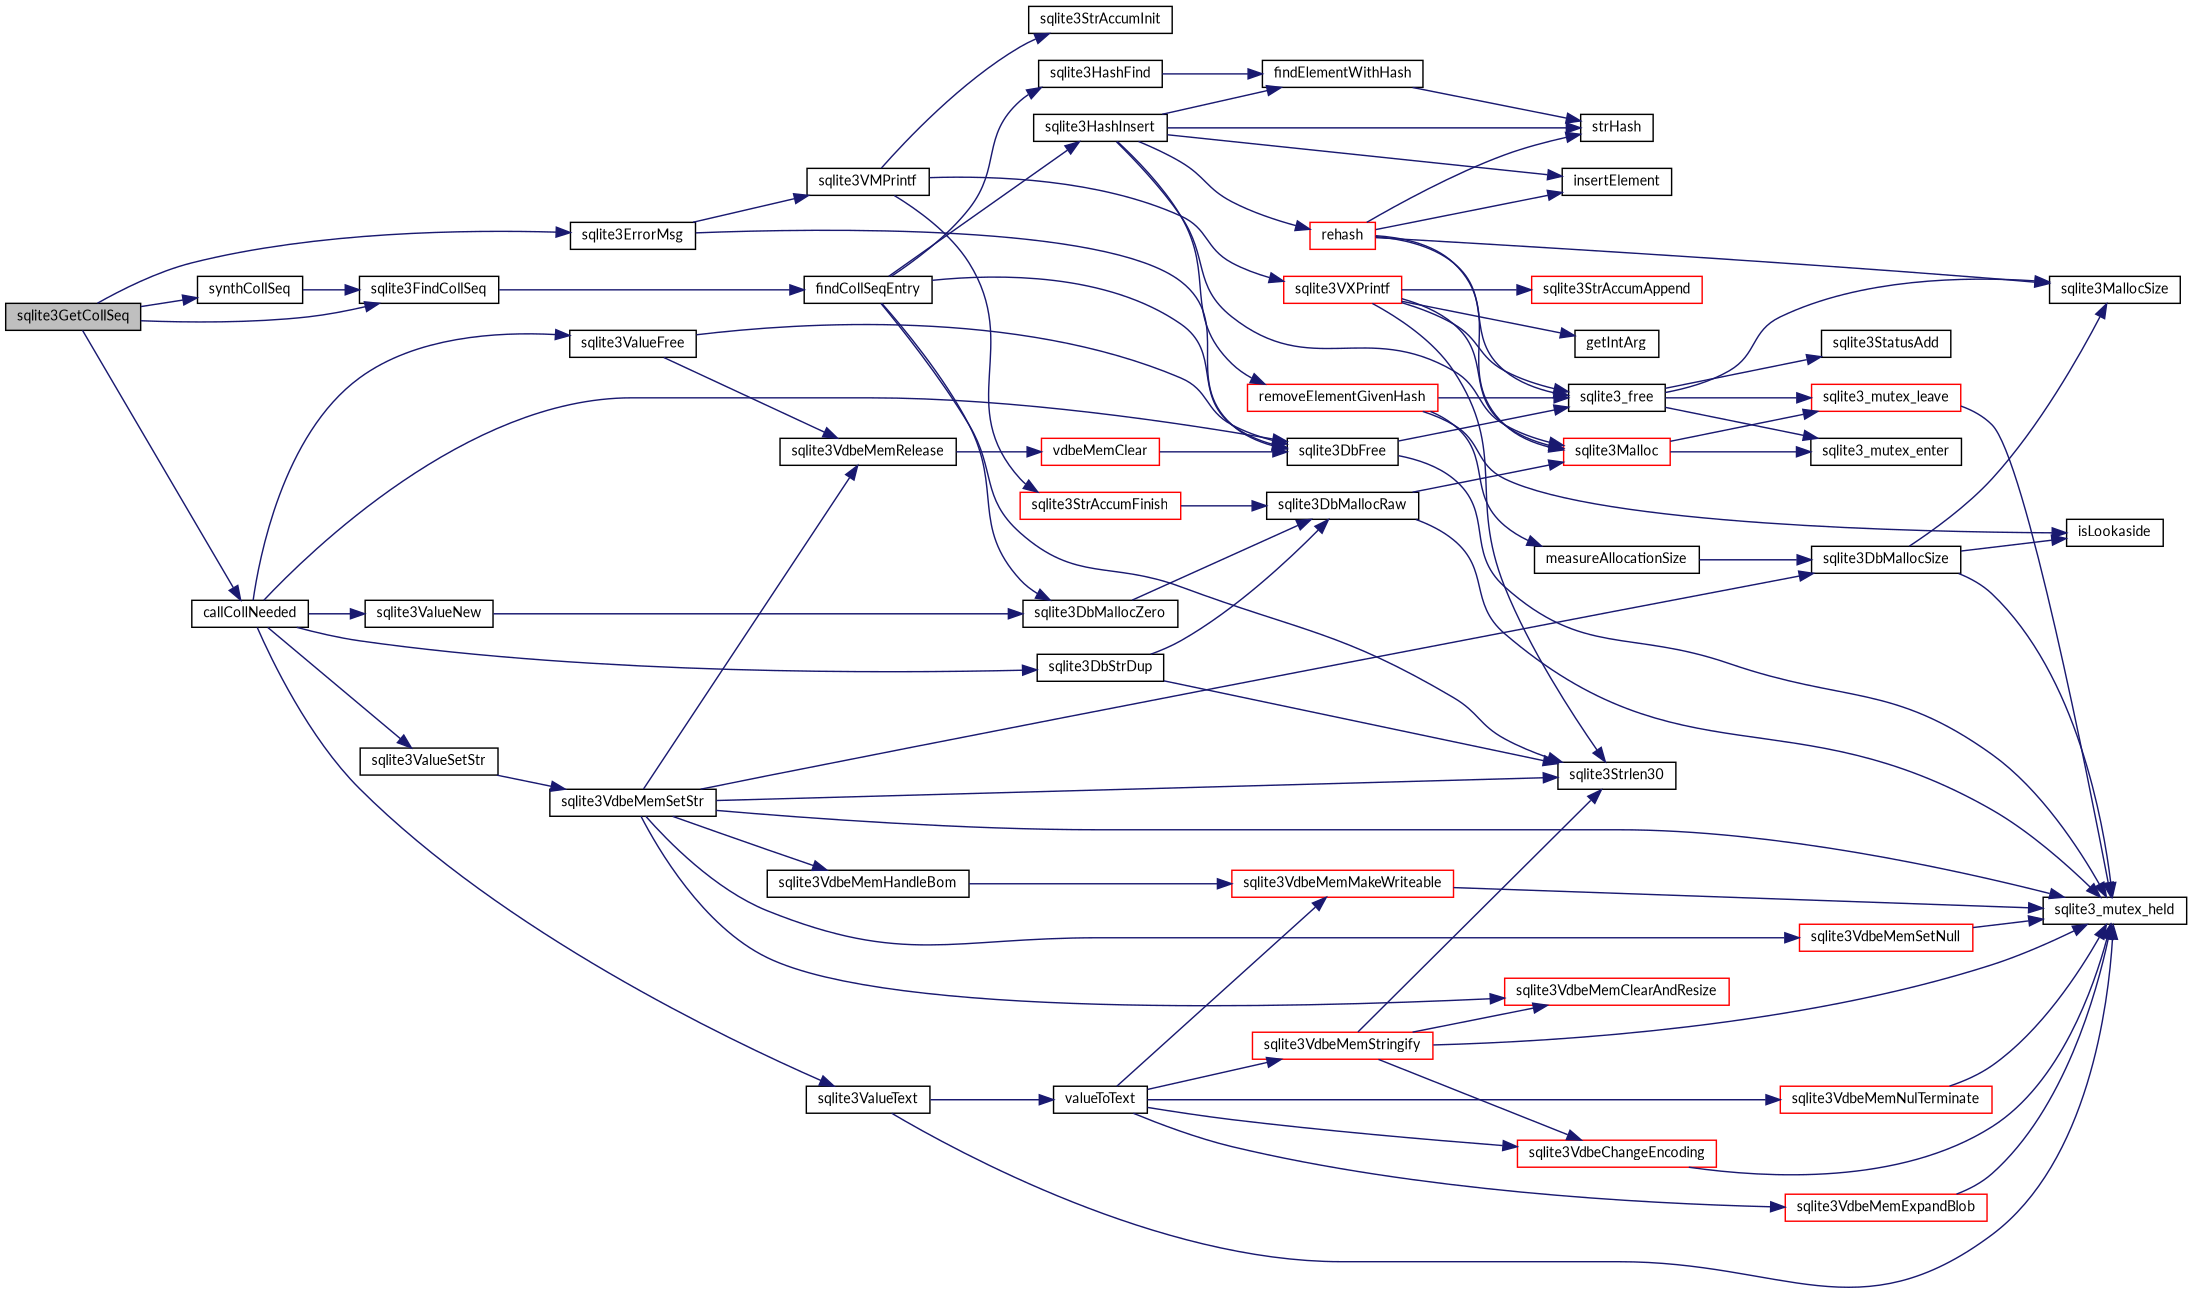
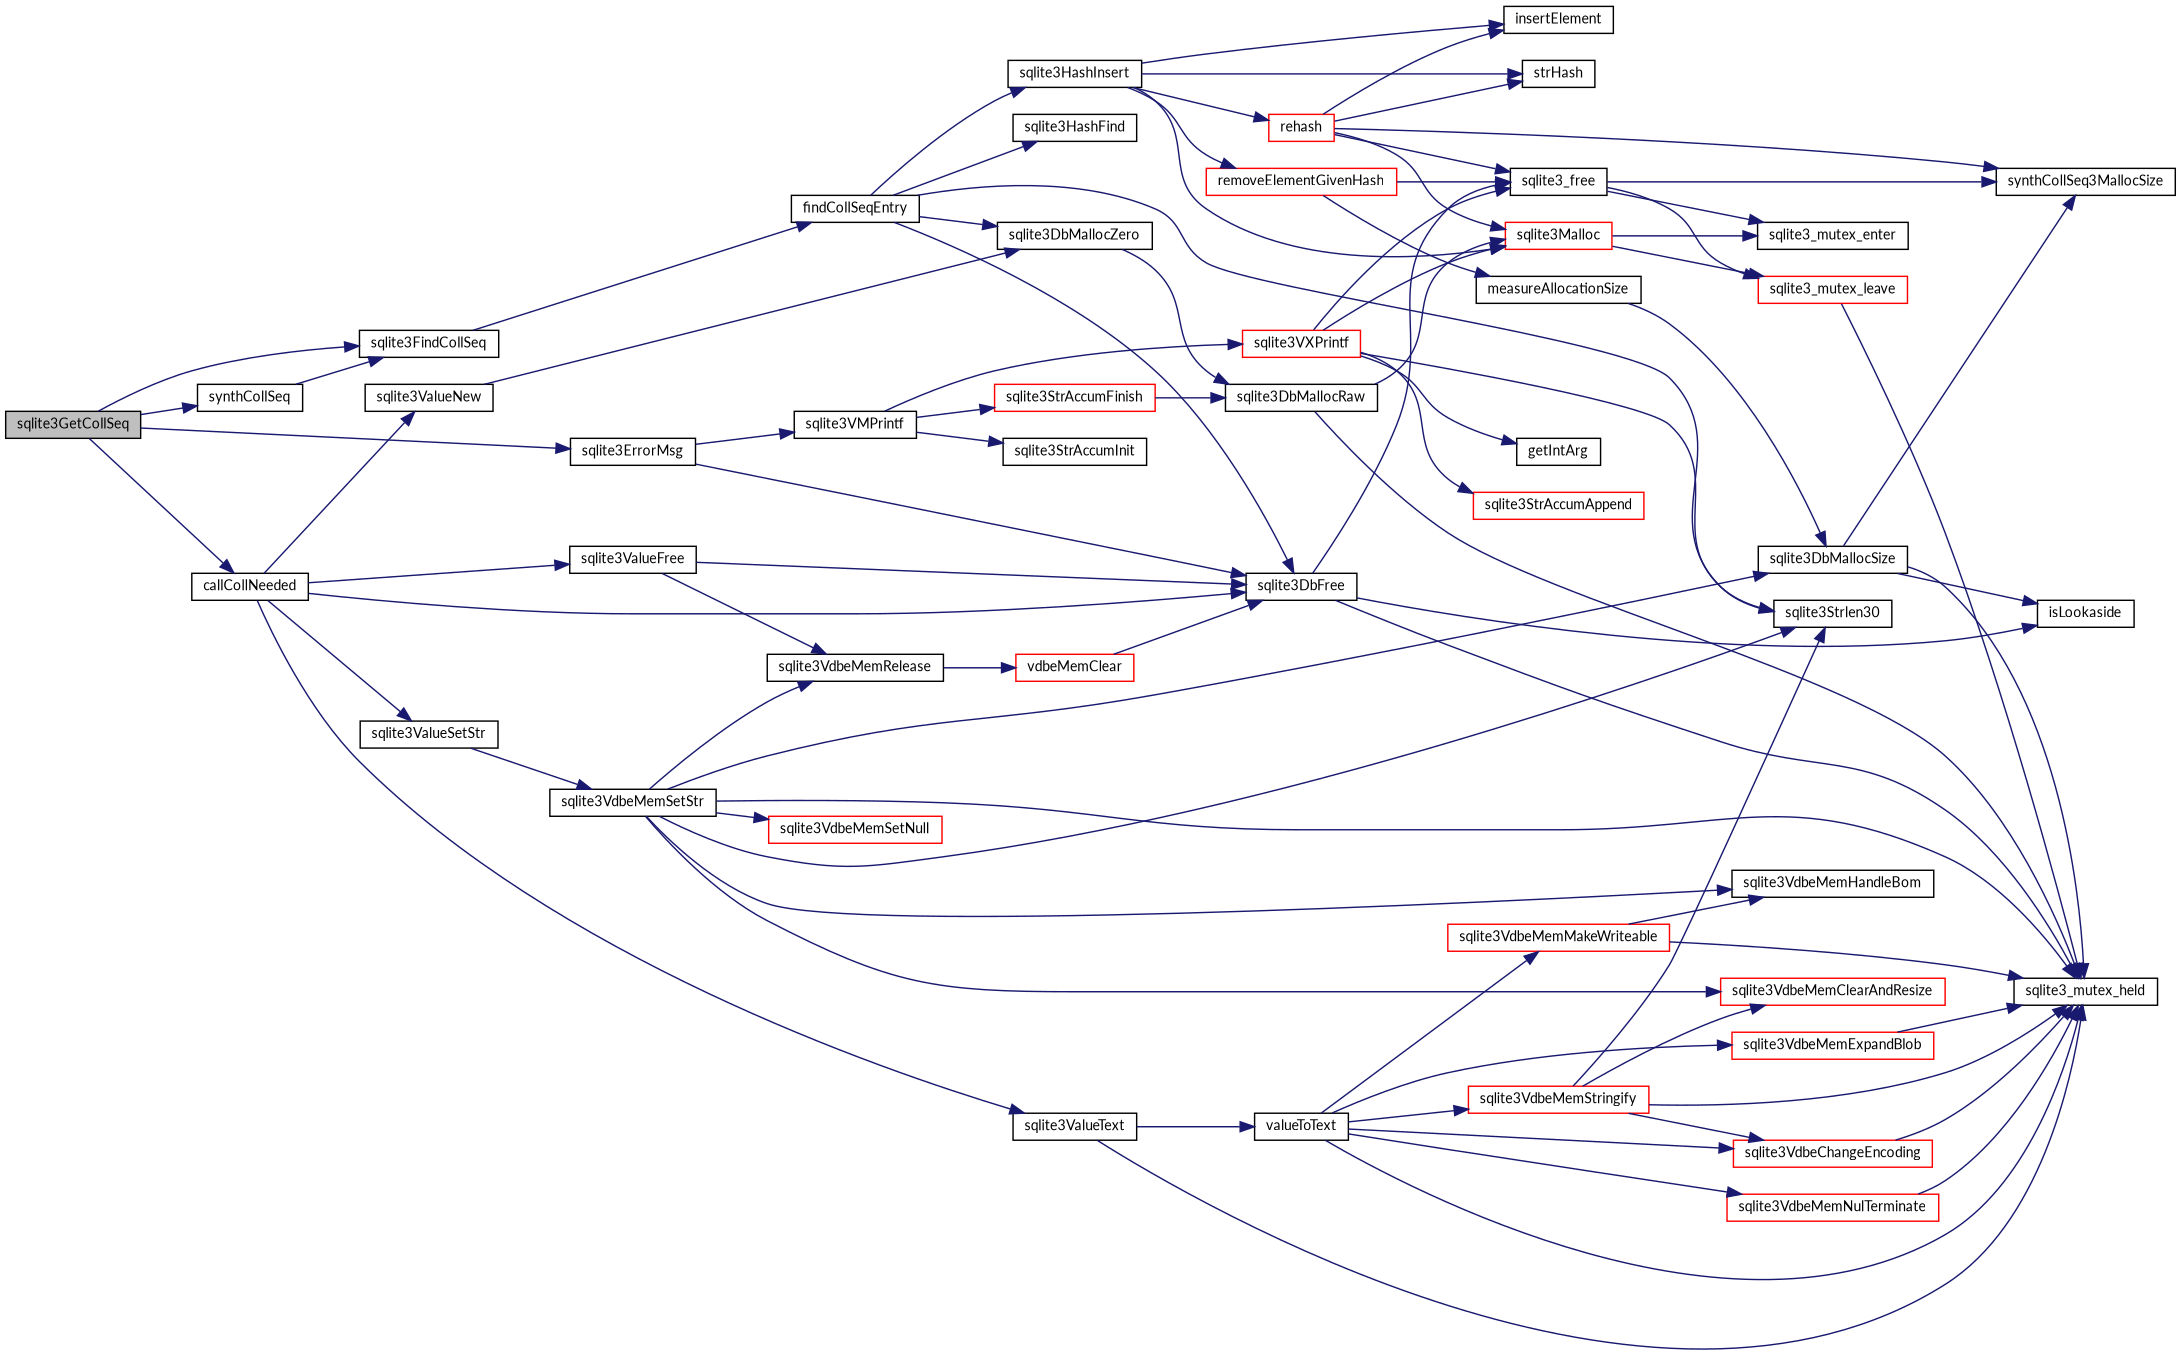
(1343, 74) -> none
(2115, 290) -> (2086, 182)
(1886, 344) -> none
(1722, 519) -> (1672, 640)
(1100, 668) -> none
(1093, 884) -> (1683, 913)
(2001, 924) -> (1755, 1278)
